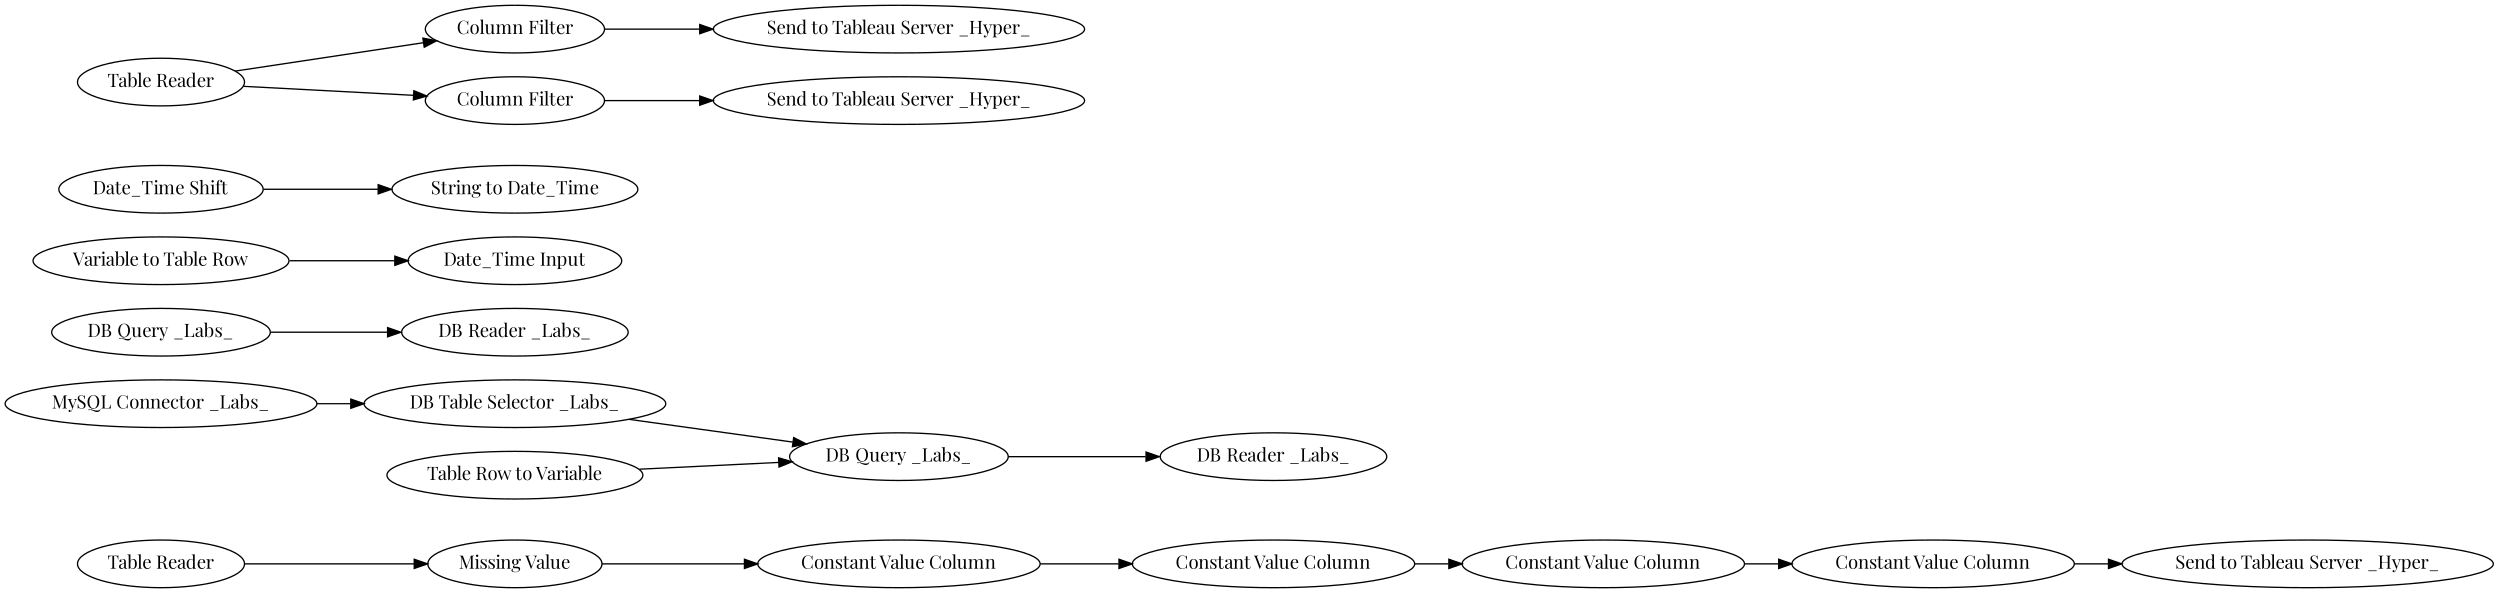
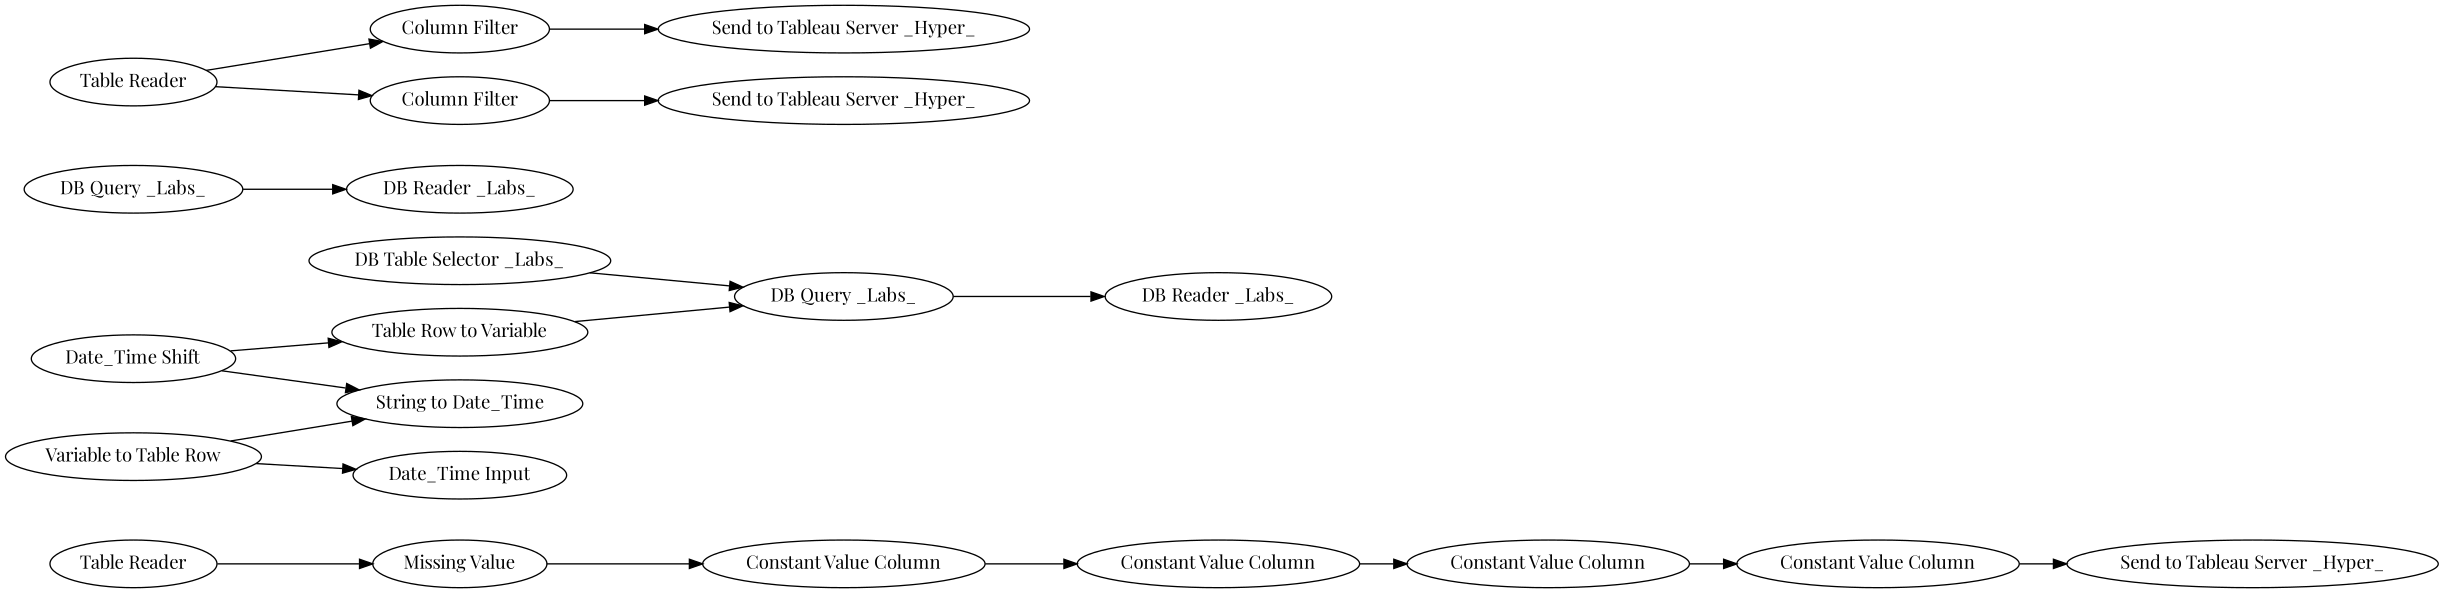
none -> (279, 347)
(161, 404) -> none
none -> (291, 431)
